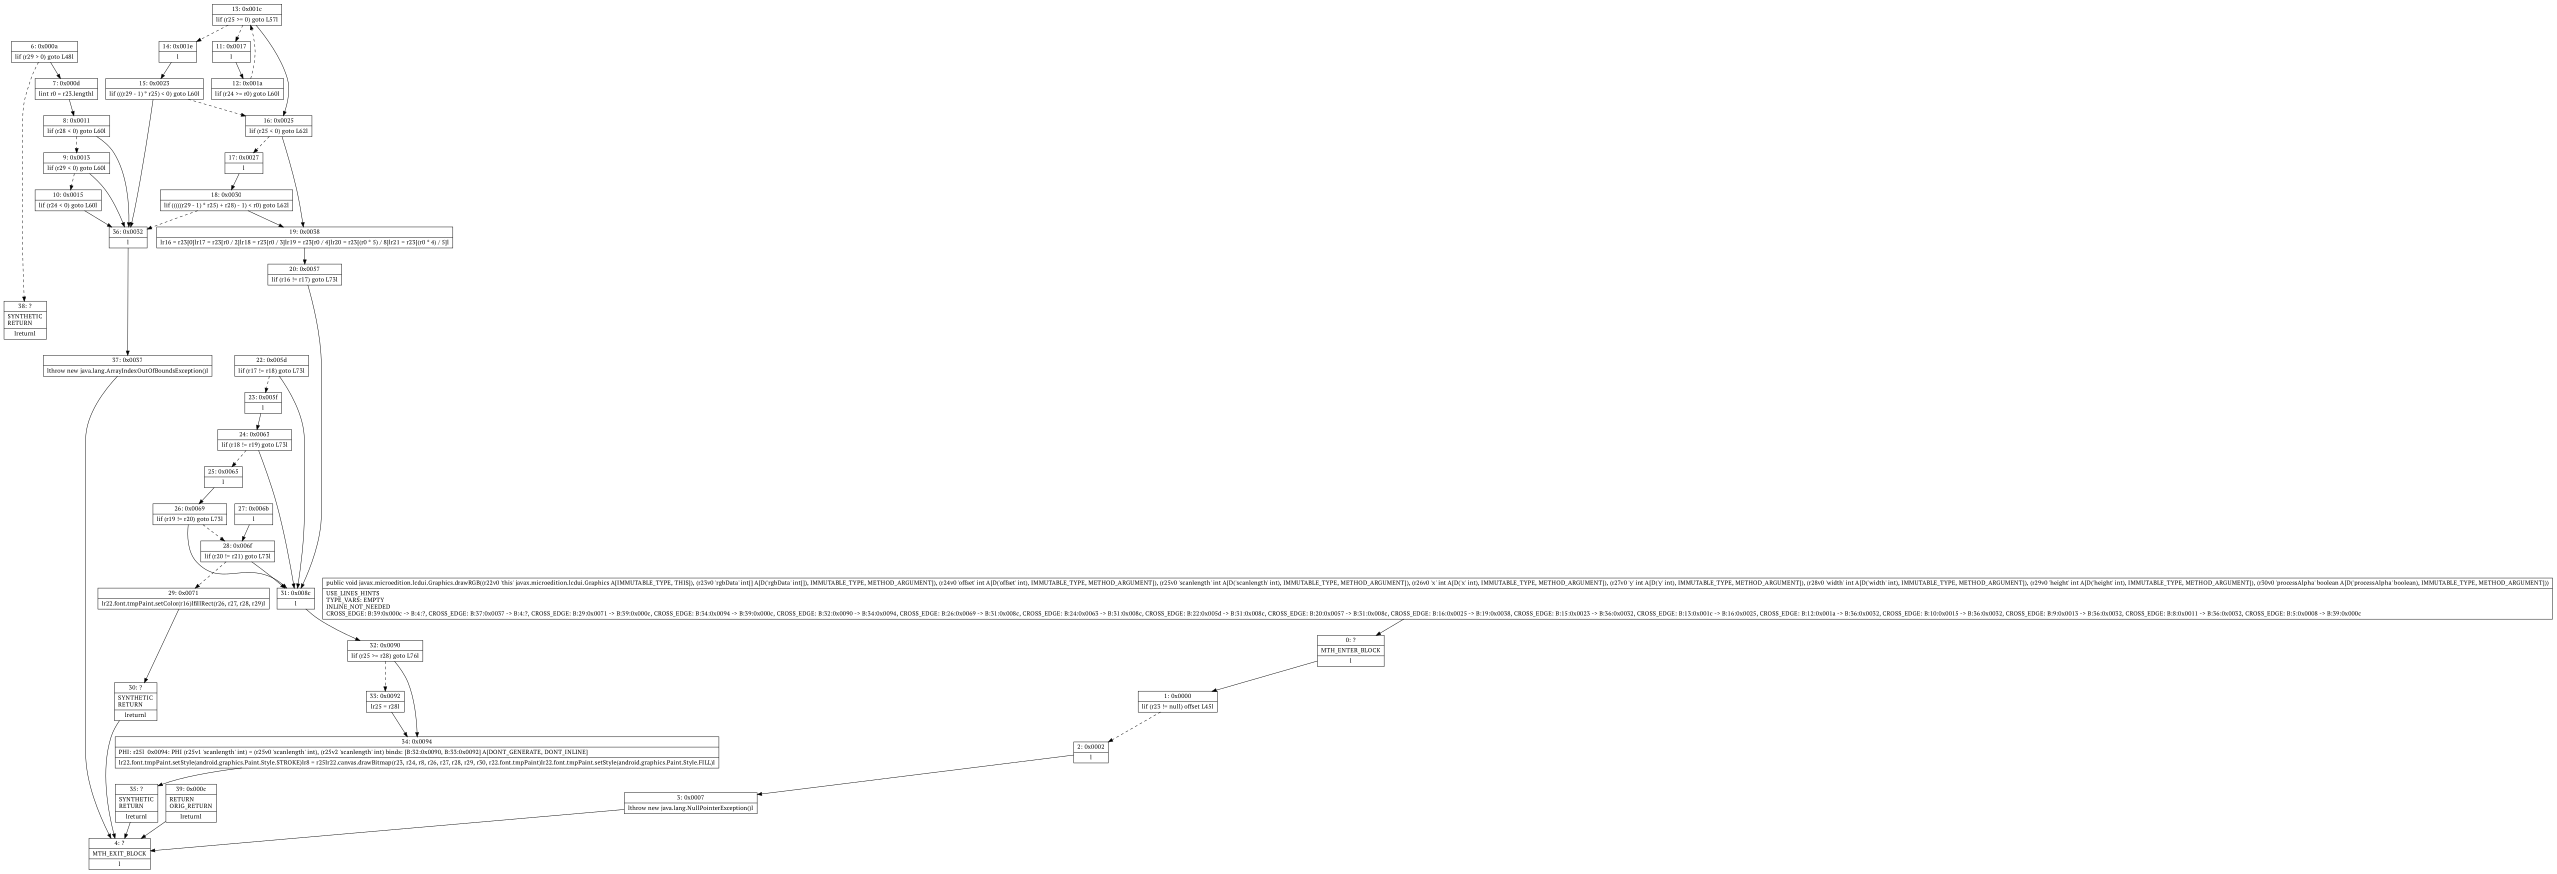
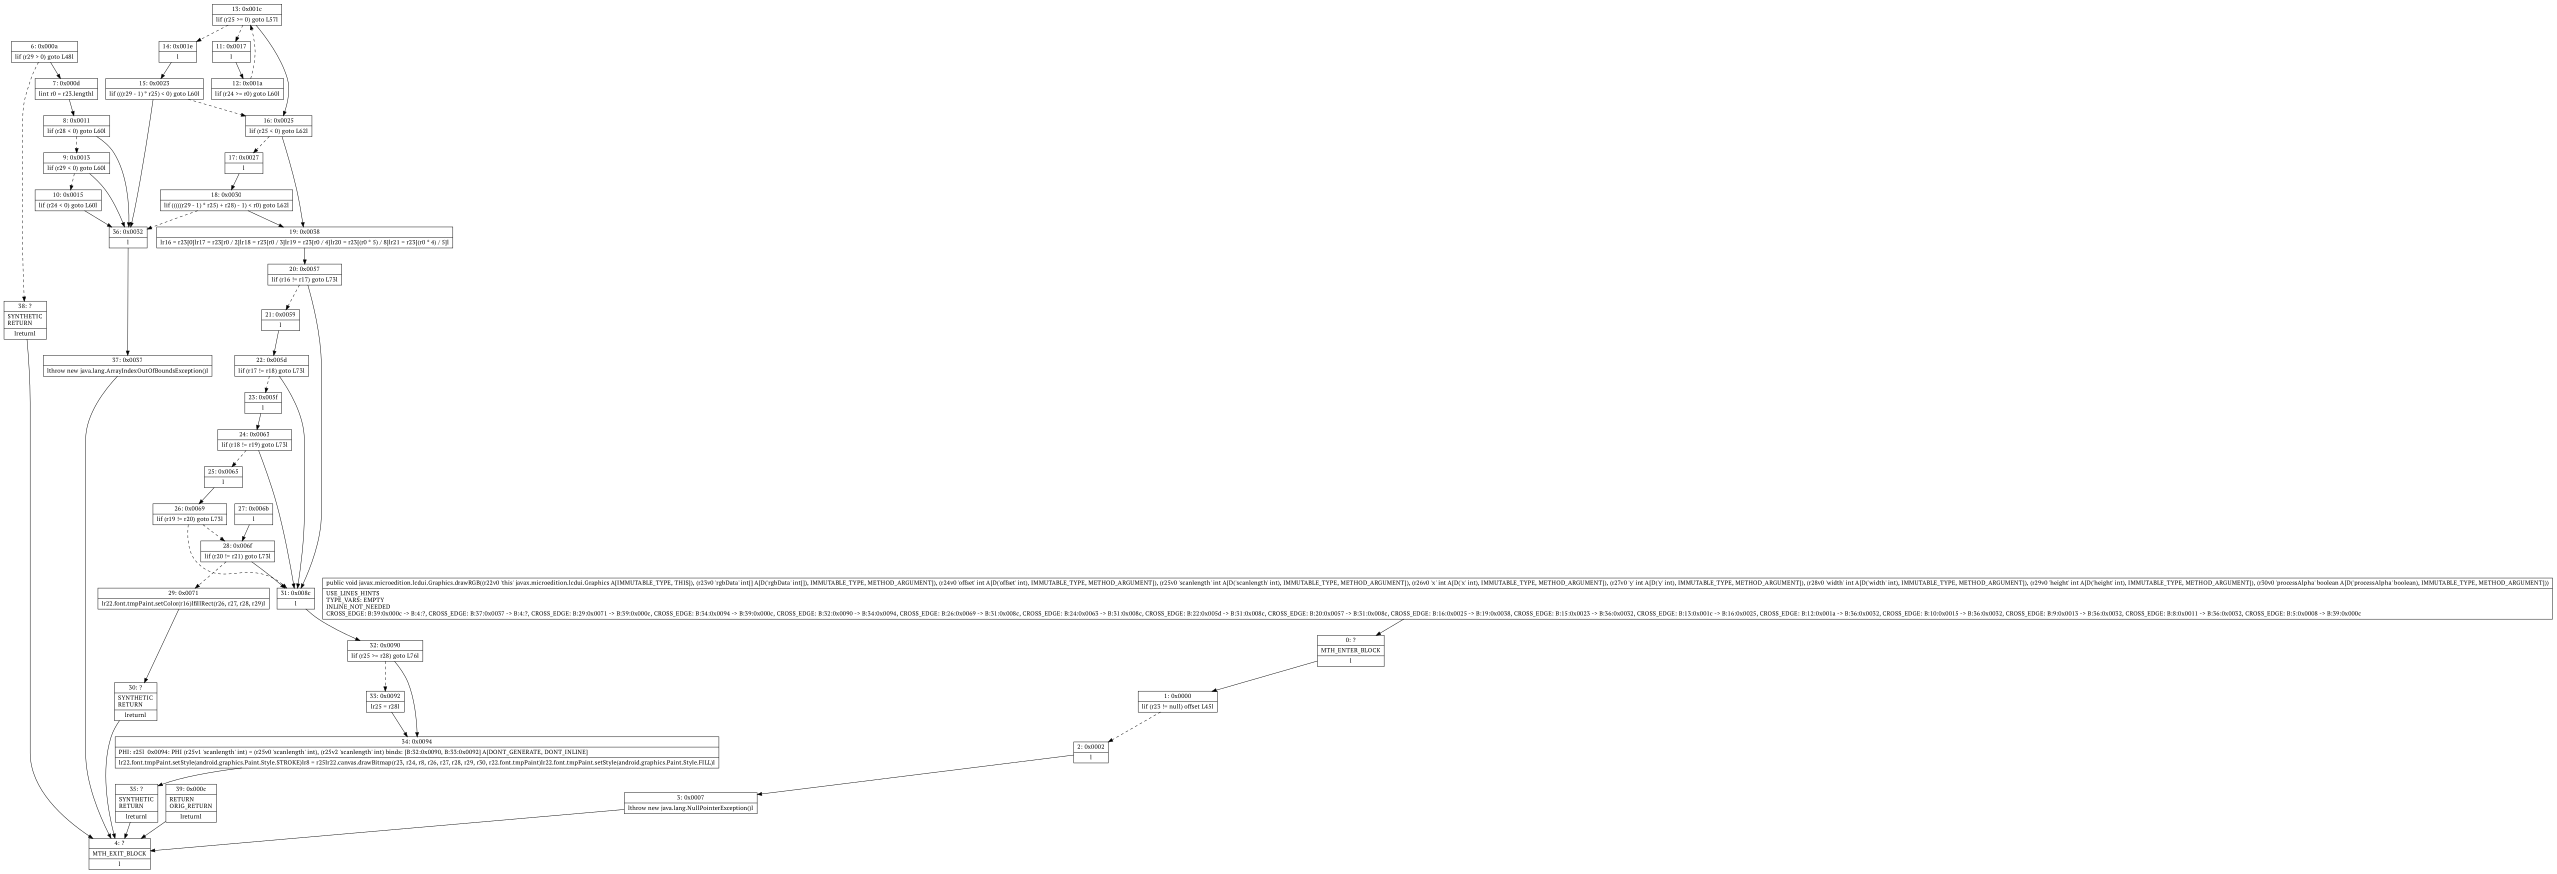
none -> (281, 320)
(220, 574) -> (220, 574)
none -> (30, 599)
